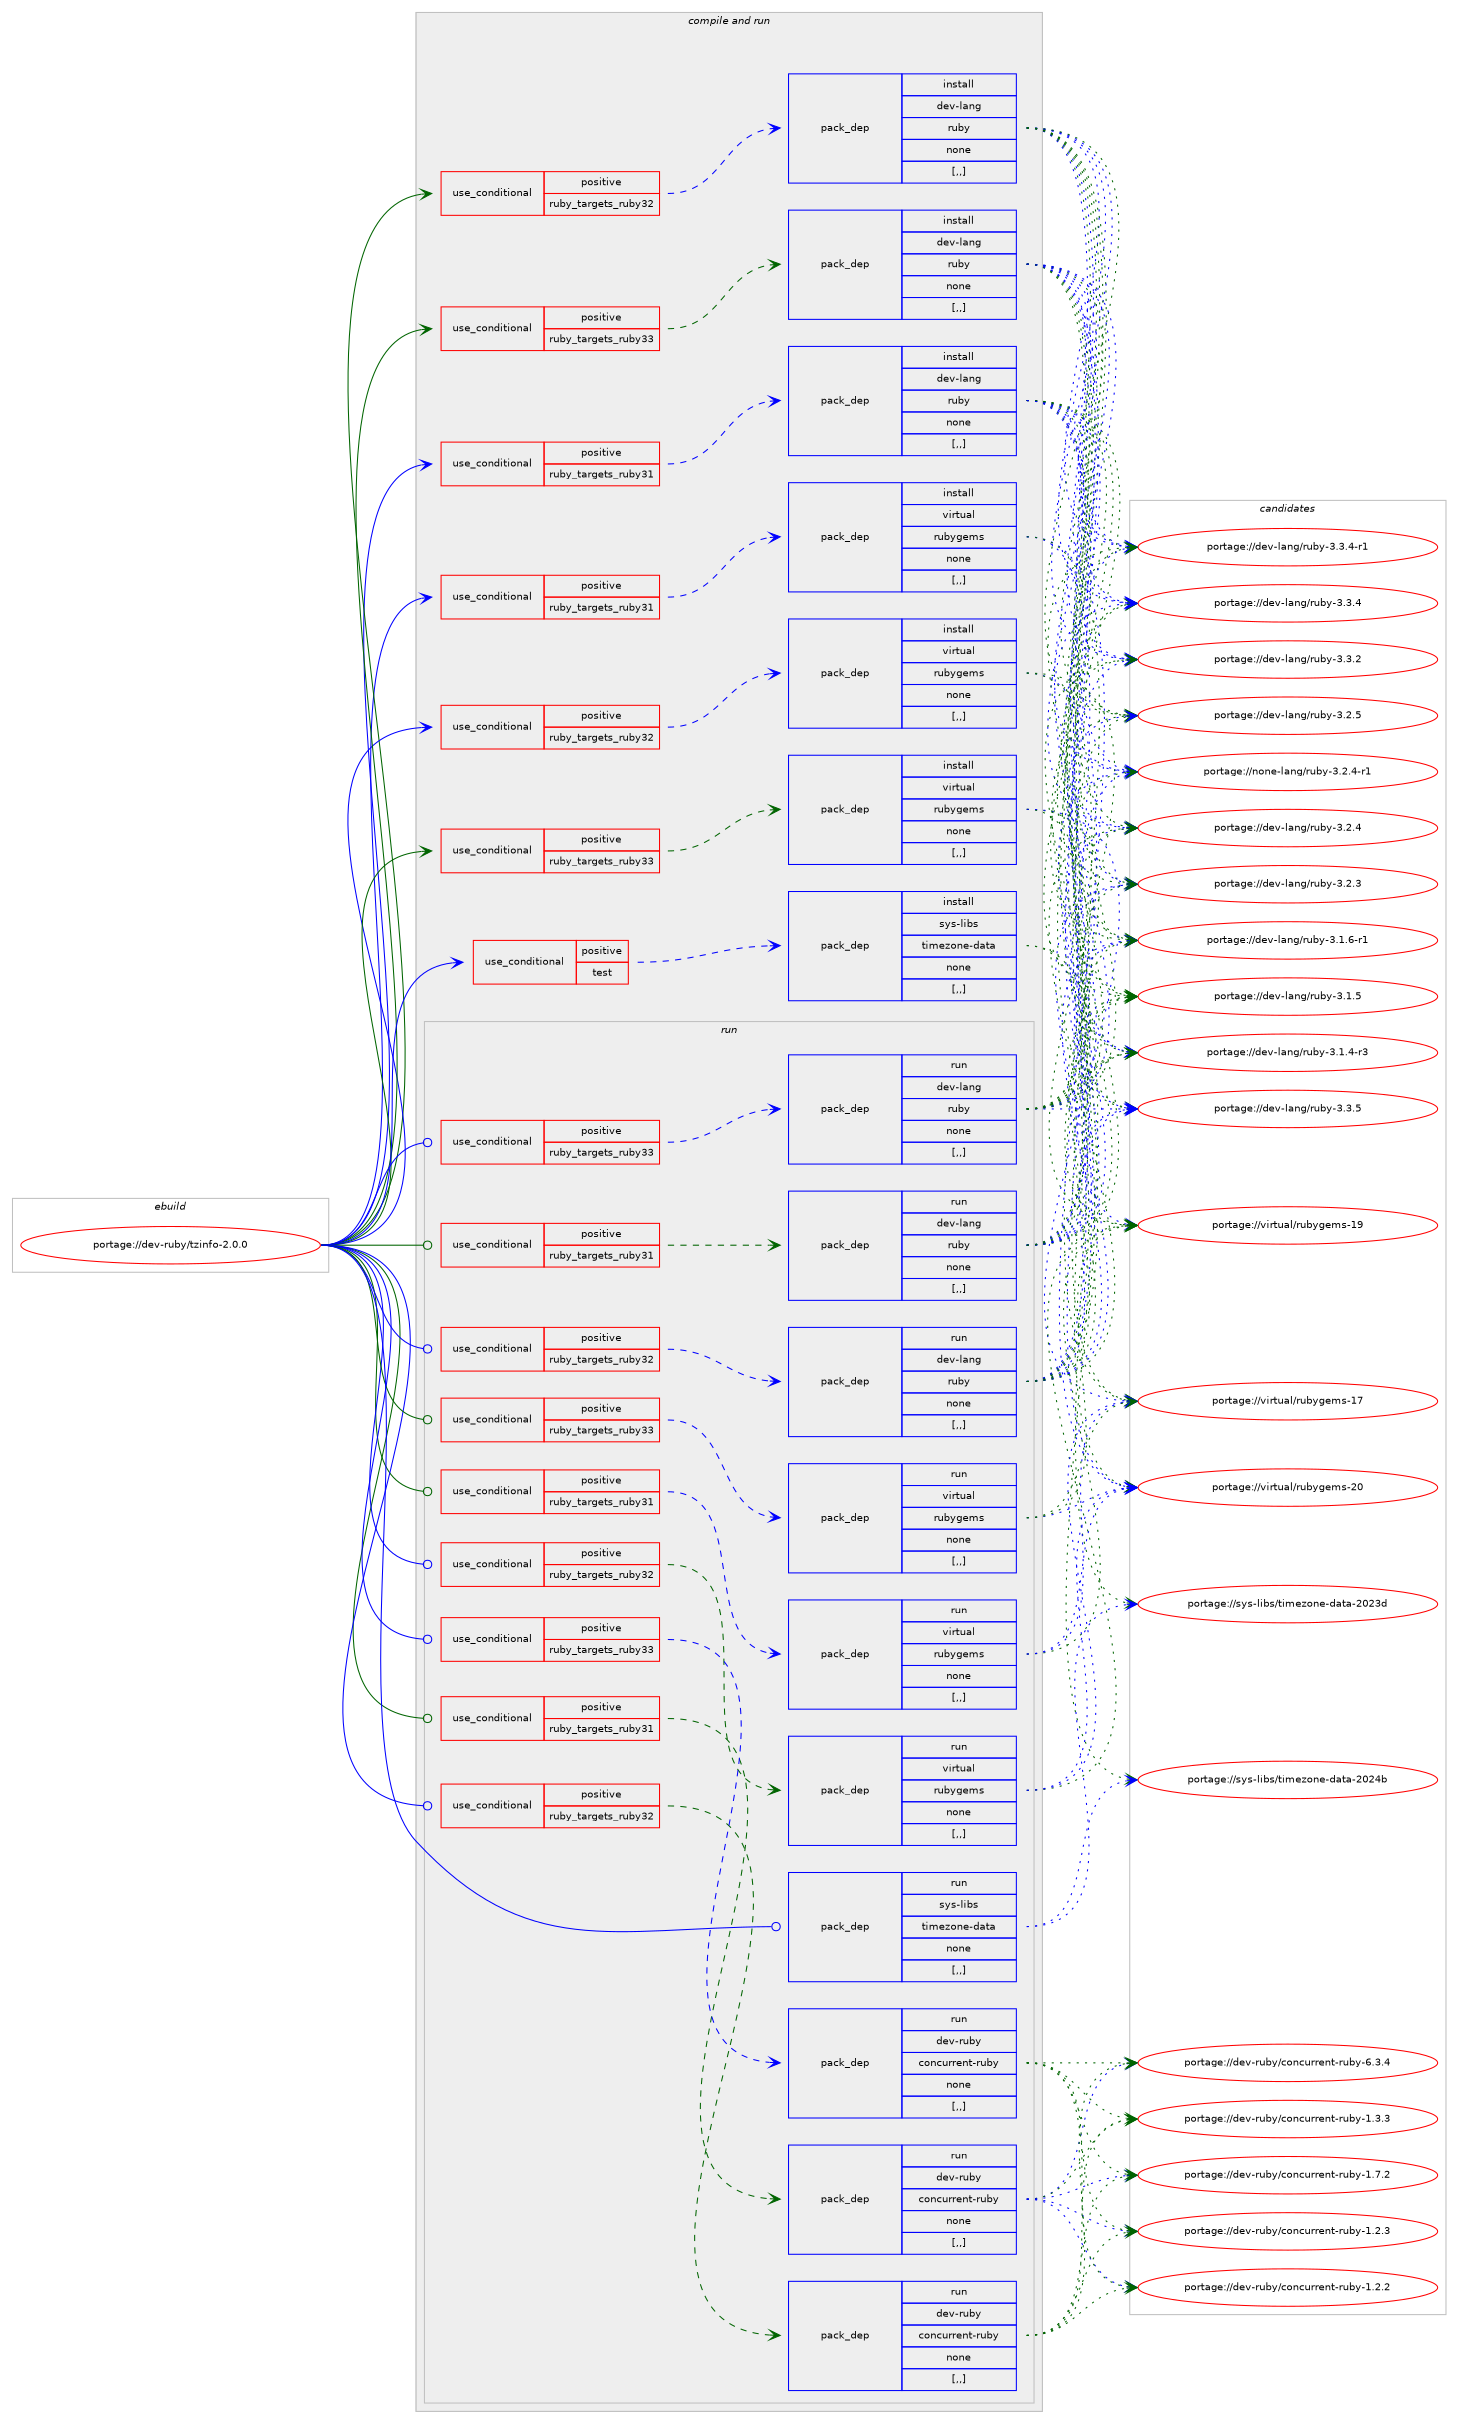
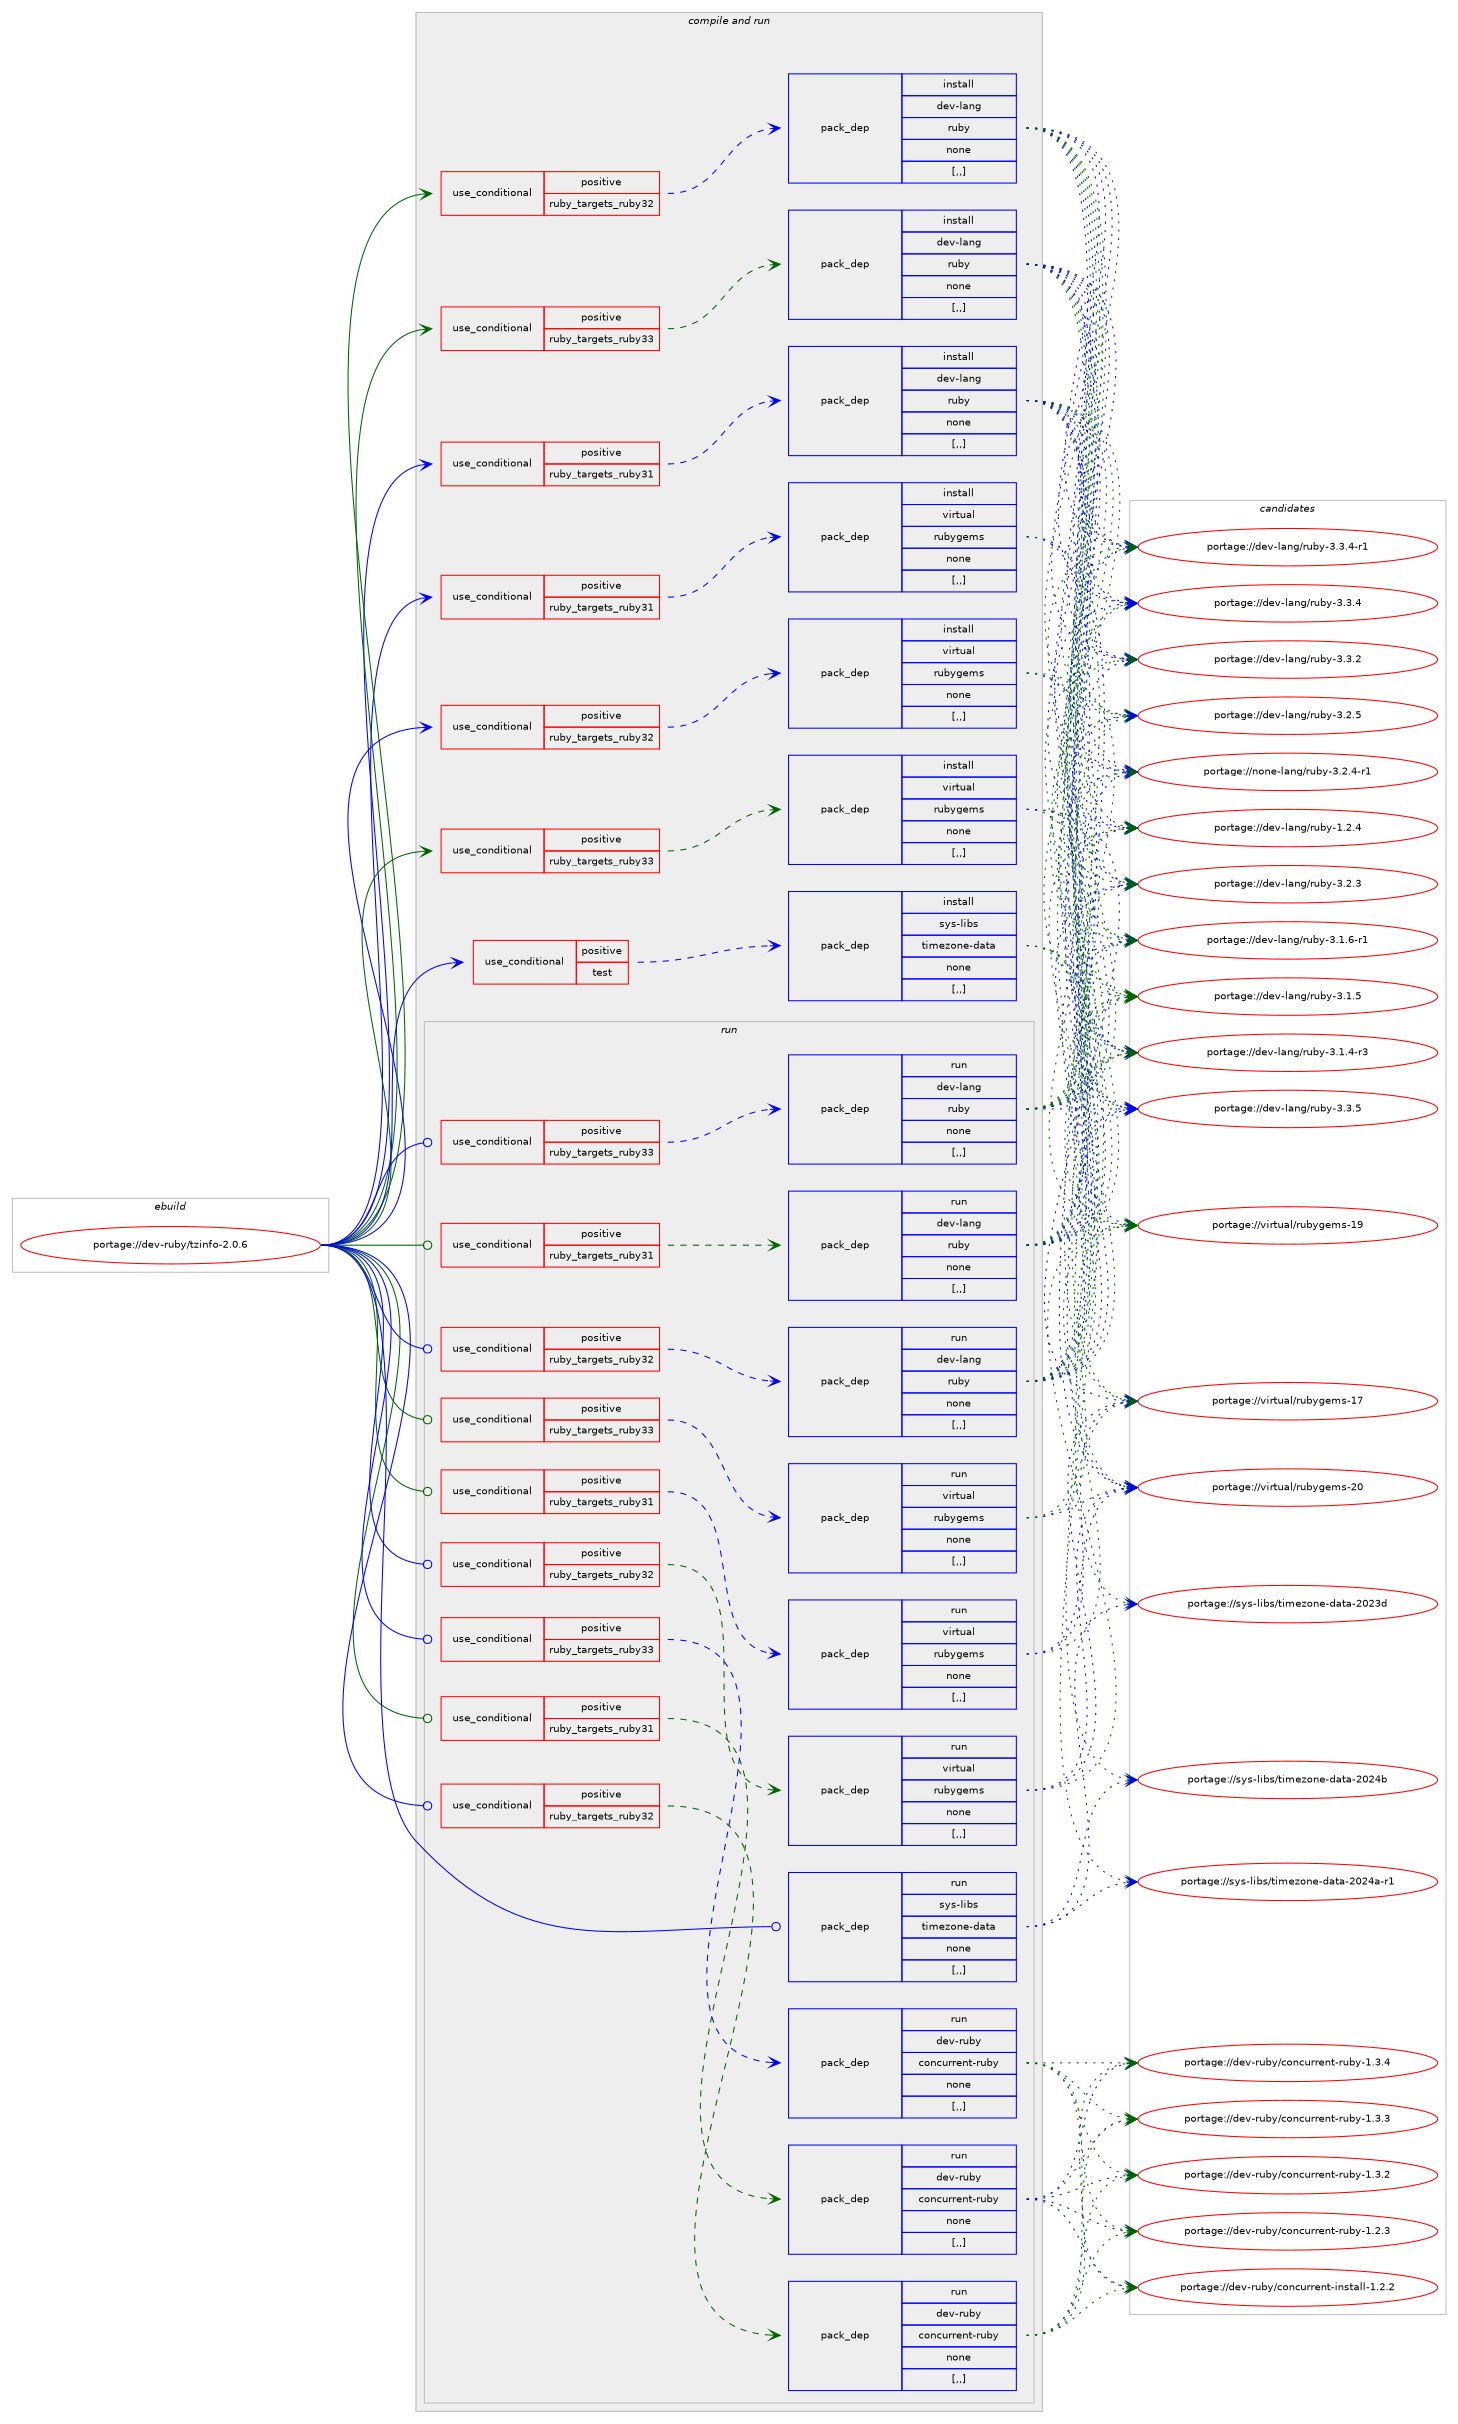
(1288, 828) -> (1288, 828)
(171, 1245) -> (171, 1245)
none -> (1288, 1882)
(1288, 2063) -> (1288, 2063)
(1288, 2175) -> (1288, 2175)
(1288, 2288) -> (1288, 2288)
